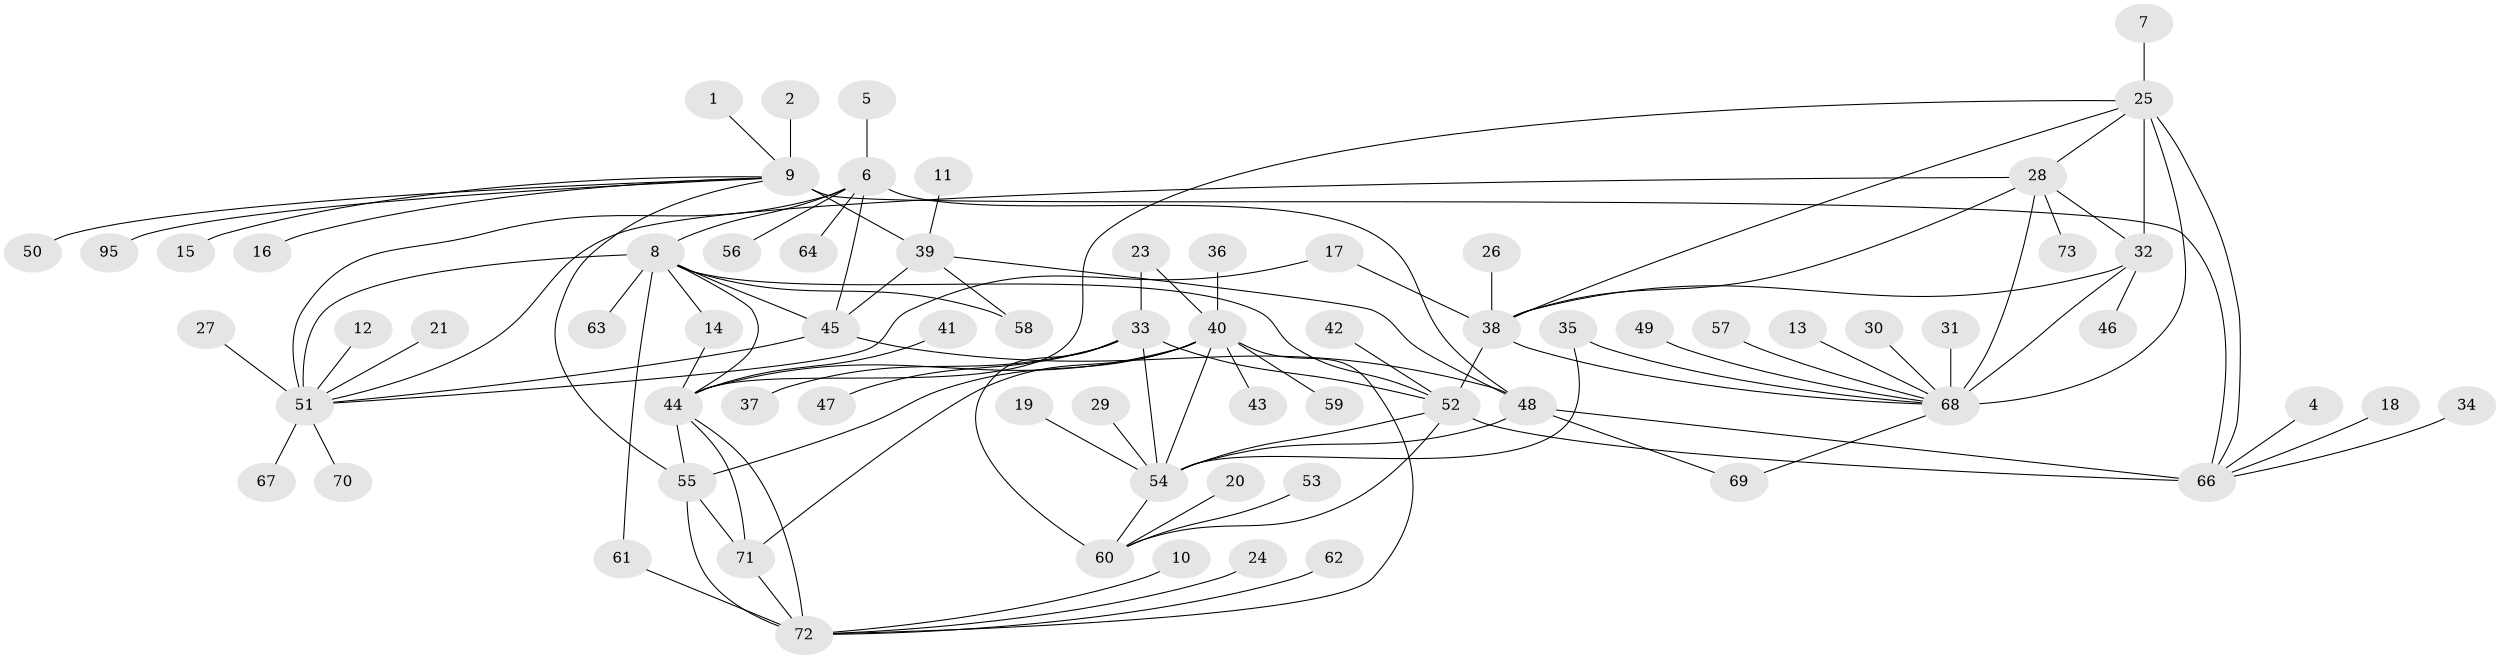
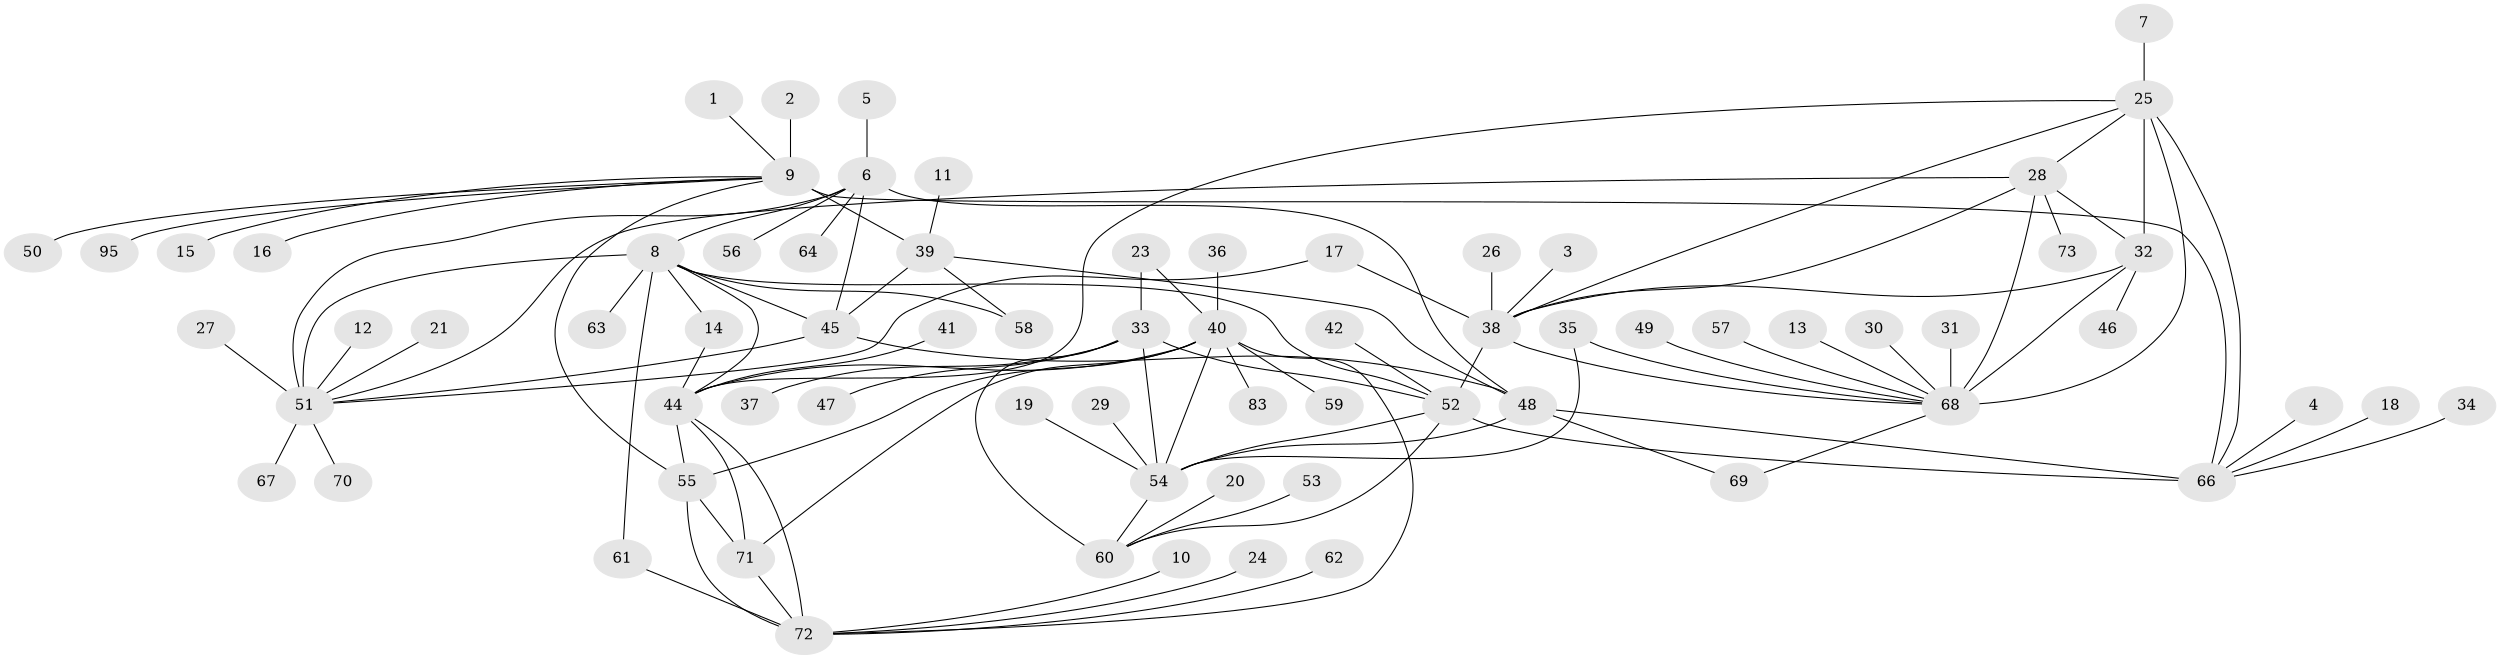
none -> (1568, 253)
(1258, 406) -> (1258, 406)
